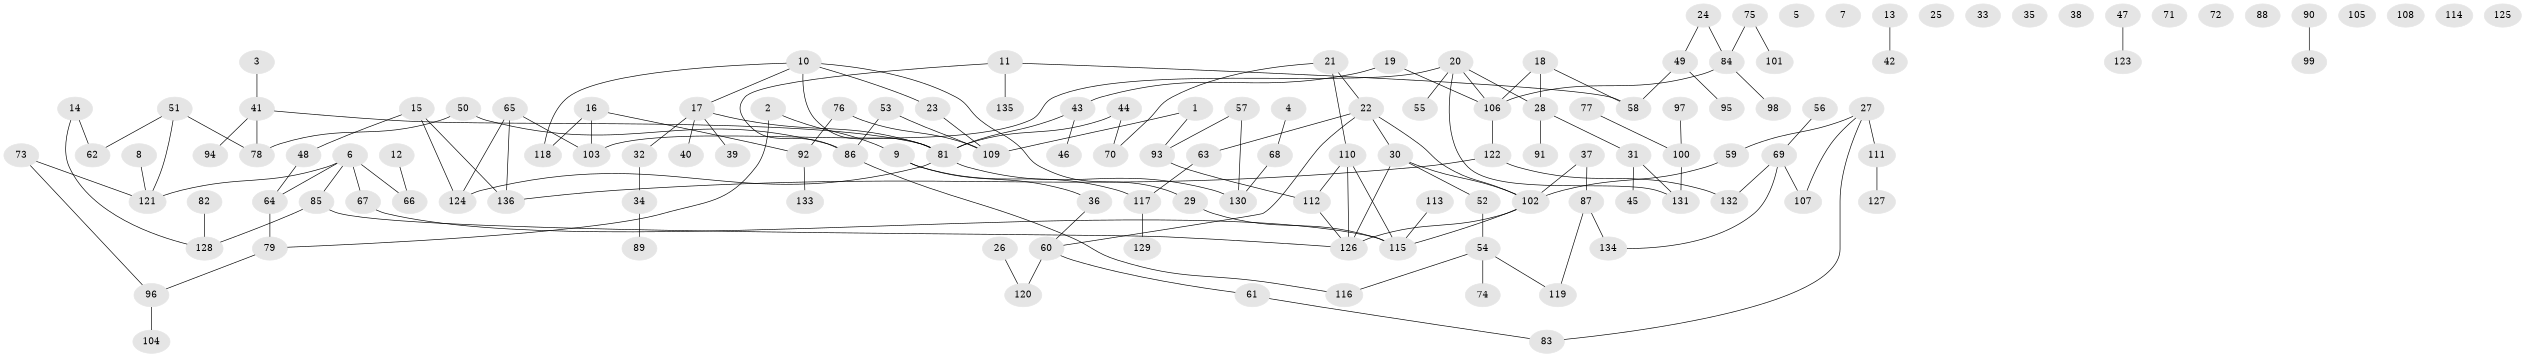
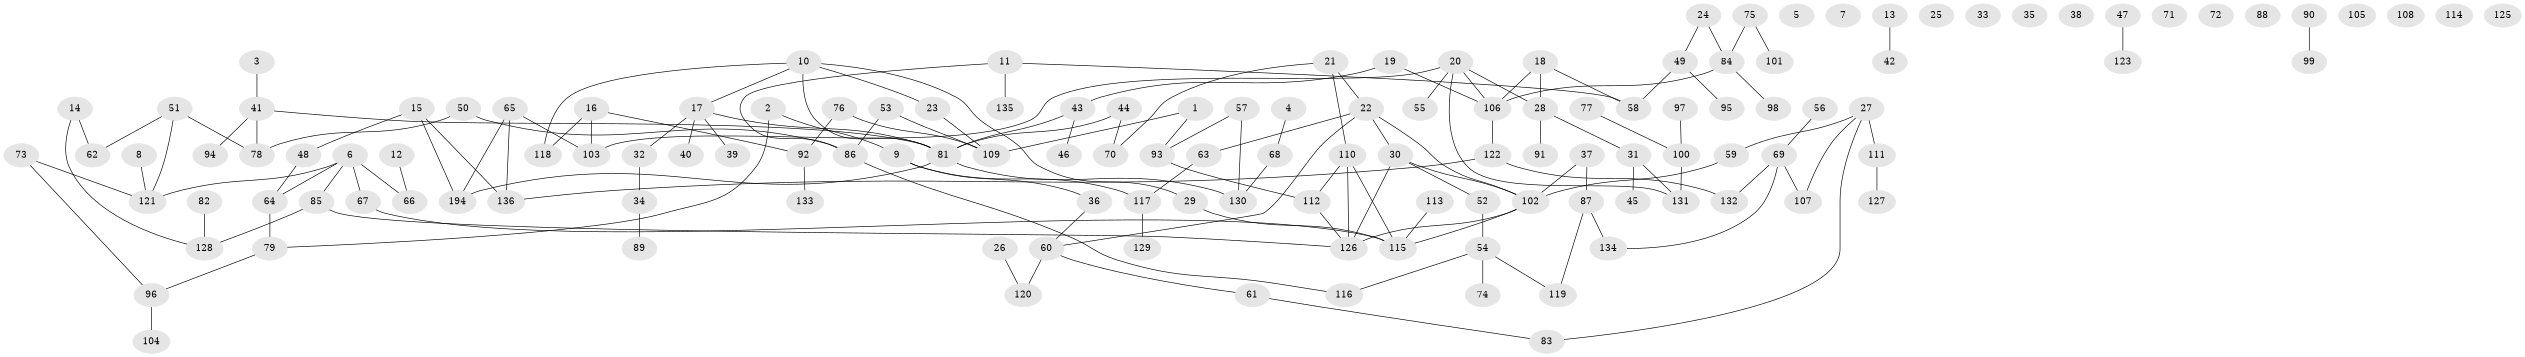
(458, 202) -> (458, 202)
